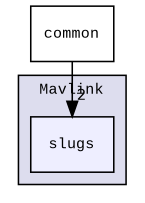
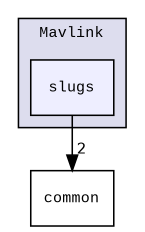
(72, 85) -> (72, 137)
